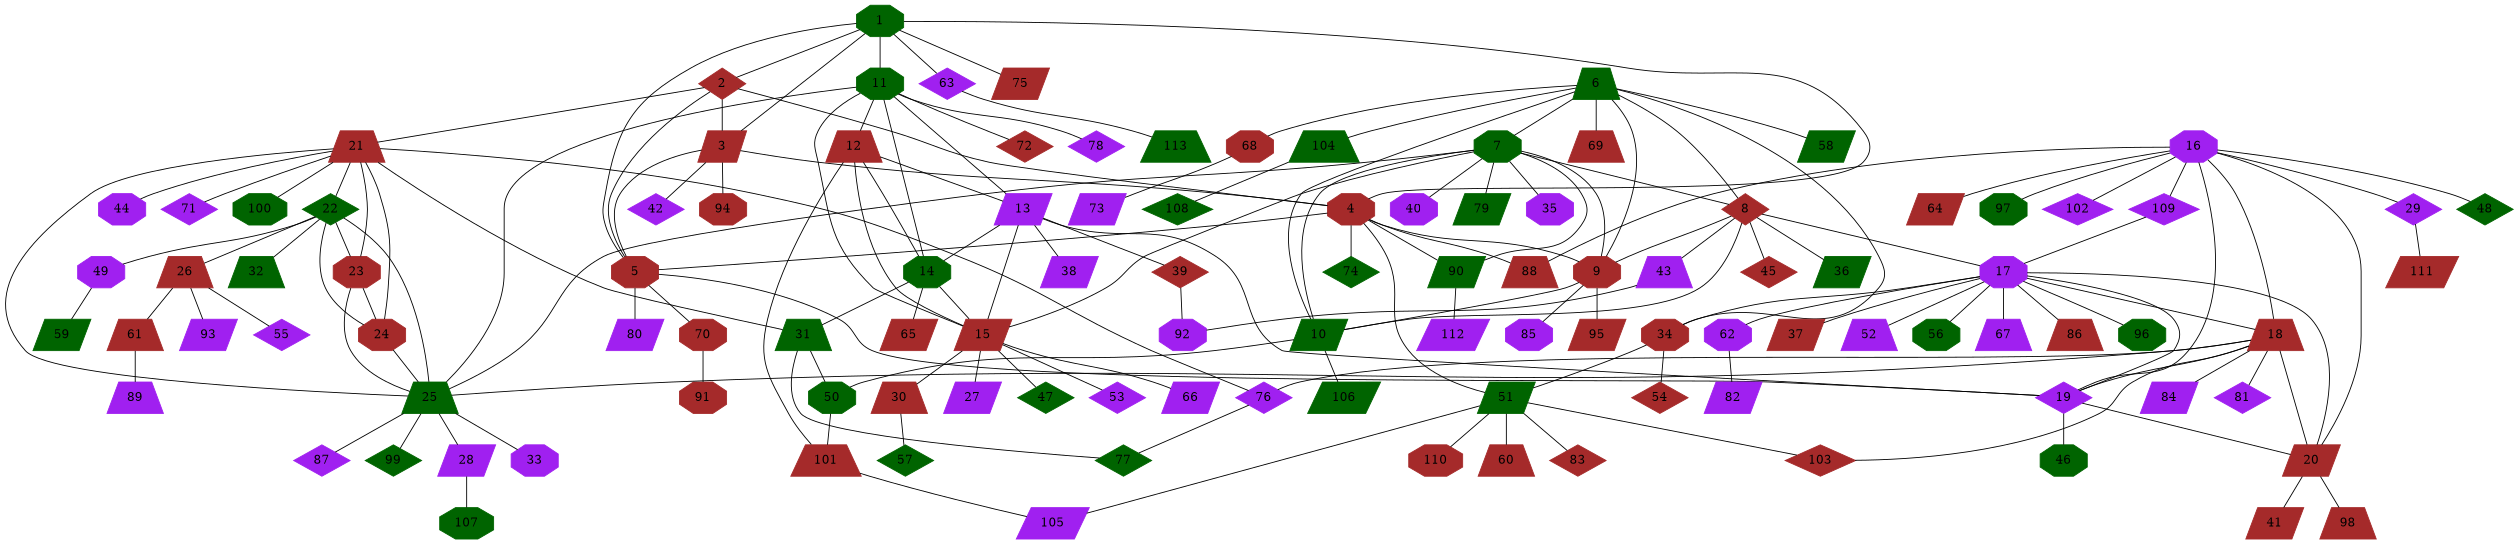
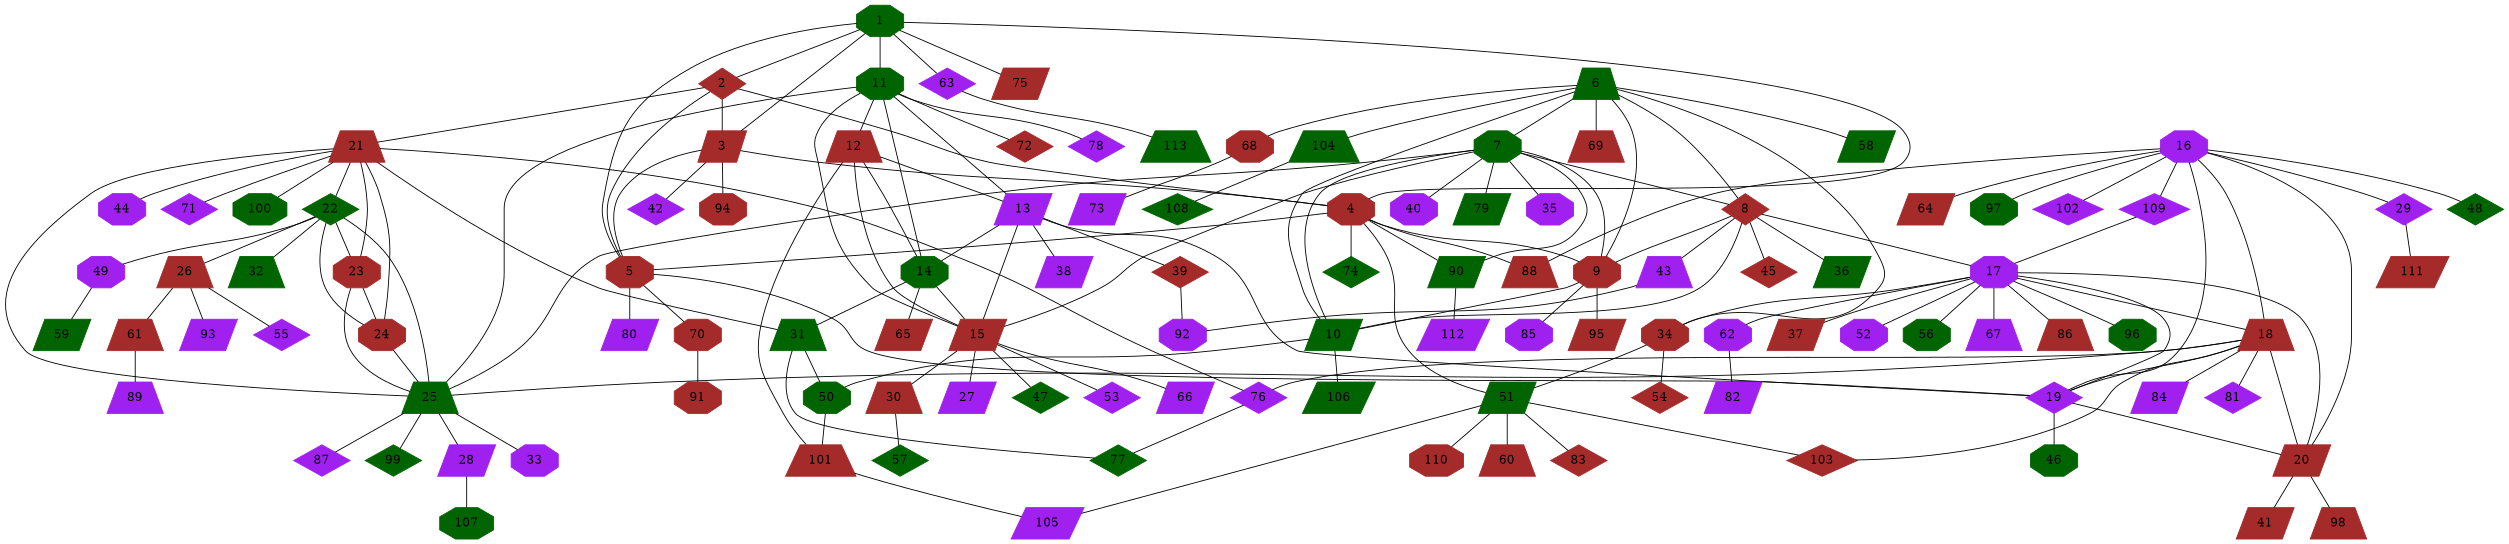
(1869, 335) -> (1864, 335)
